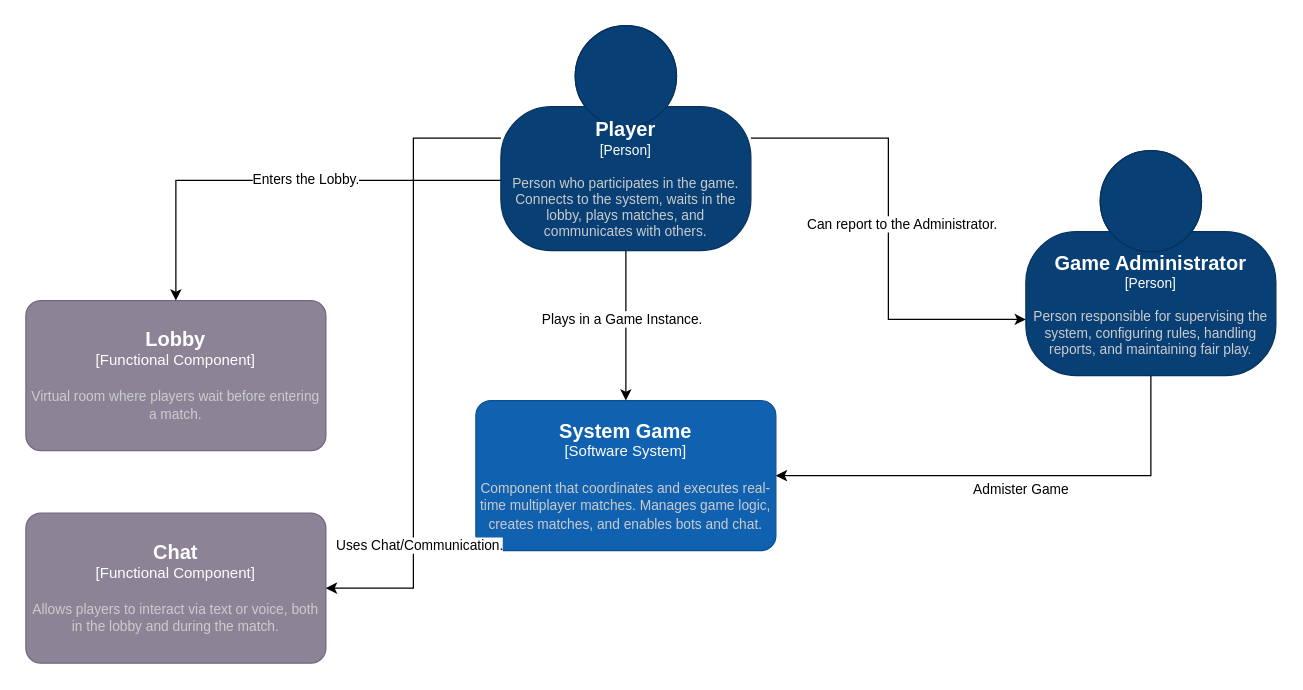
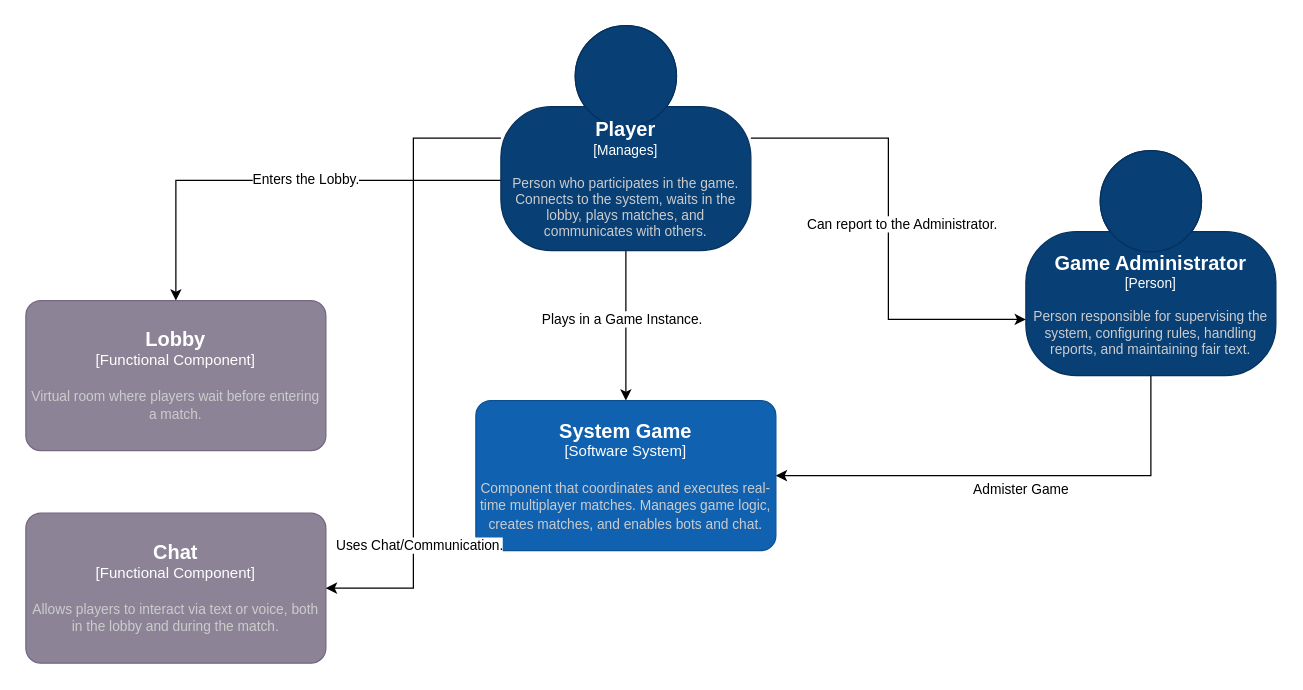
(626, 179) -> (626, 179)
(1151, 304) -> (1151, 304)
